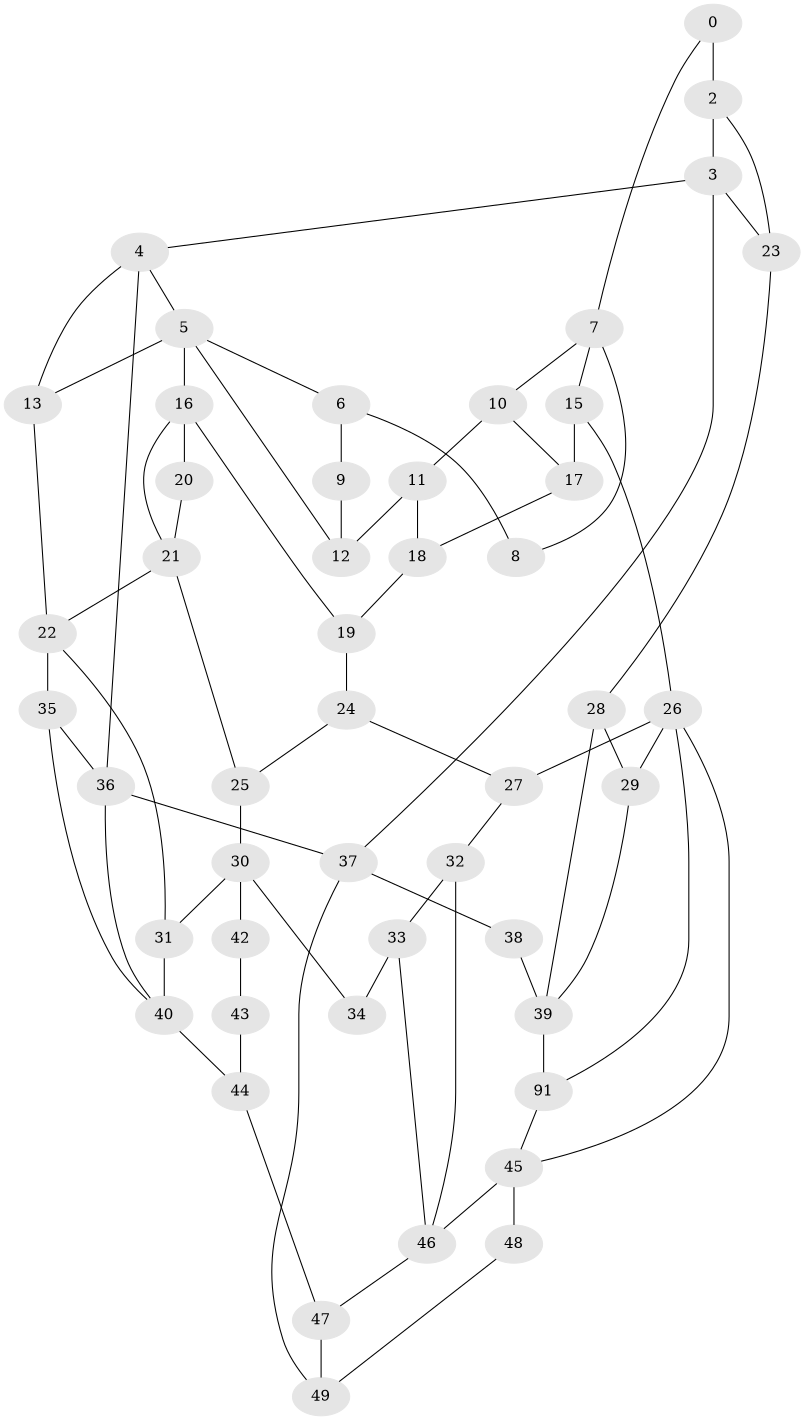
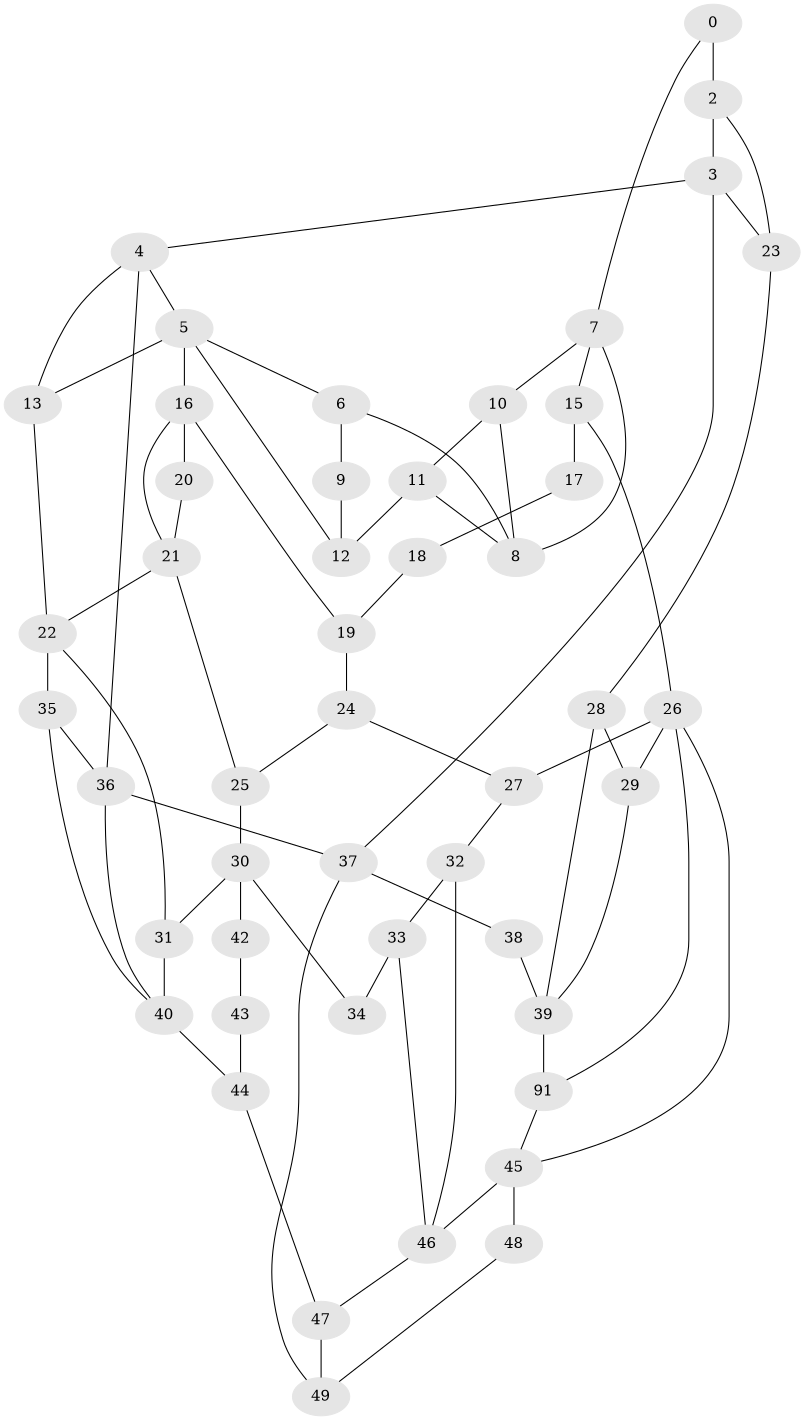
(536, 443) -> (507, 481)
(418, 519) -> (467, 519)
